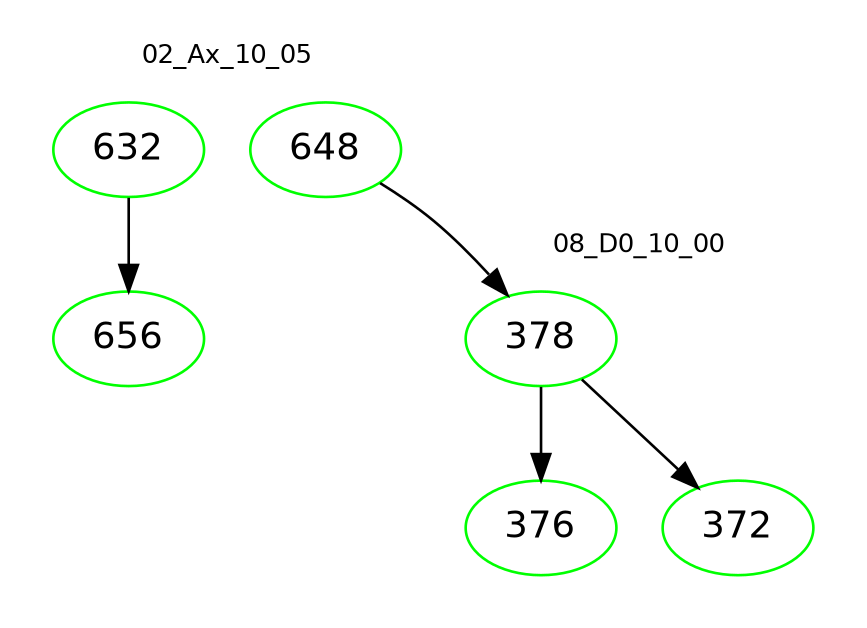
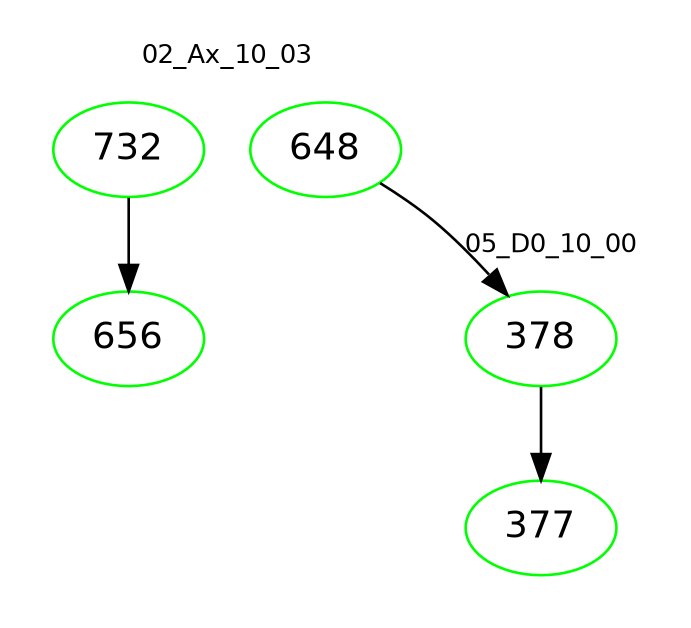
(227, 56) -> (227, 56)
(129, 150) -> (129, 150)
(640, 246) -> (552, 246)
(541, 528) -> none
(738, 528) -> (541, 528)
